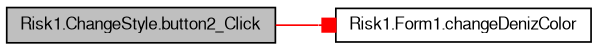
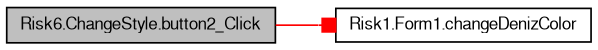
(141, 25) -> (141, 25)
